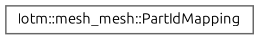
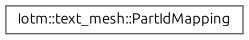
(130, 20) -> (124, 20)
